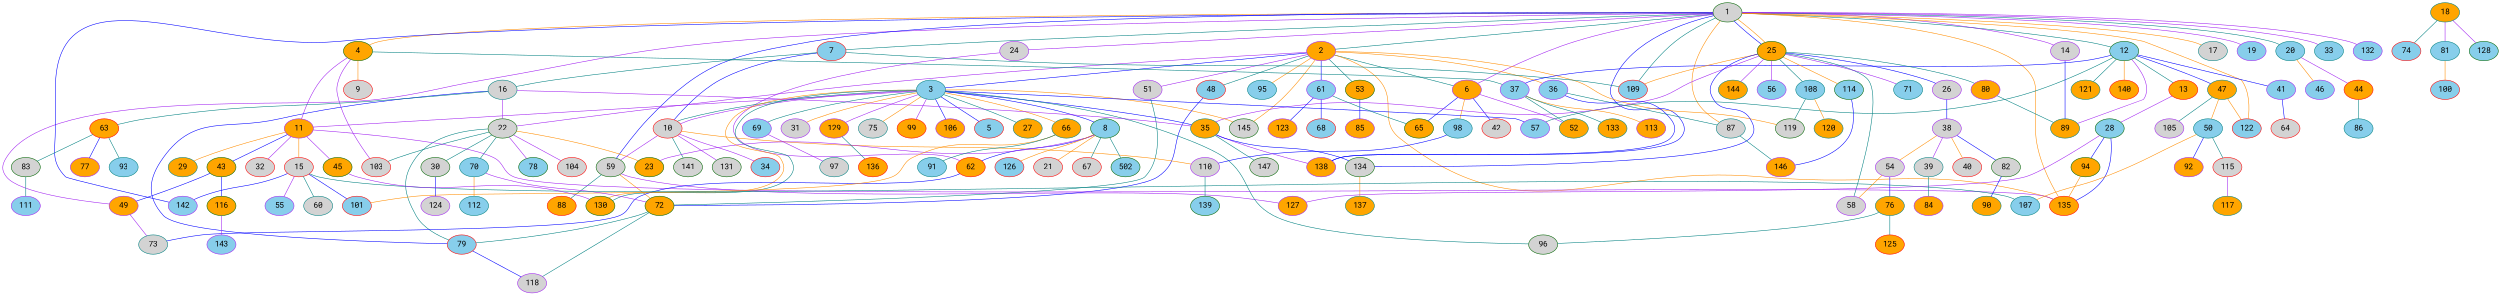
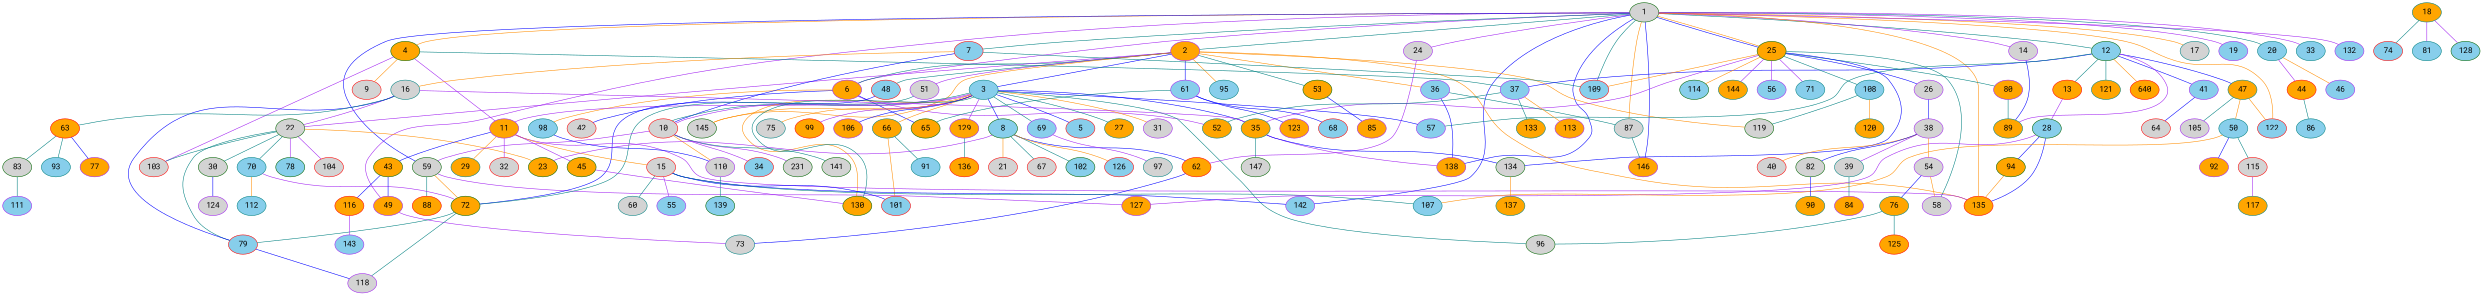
(666, 66) -> (686, 61)
(2124, 90) -> (2145, 90)
(2445, 90) -> none
(1841, 146) -> (1649, 93)
(727, 167) -> (798, 167)
(1126, 167) -> (1080, 167)
(221, 206) -> (349, 206)
